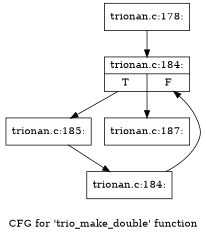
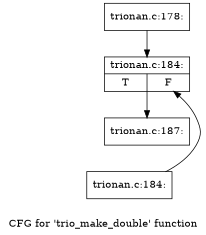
(49, 132) -> none
